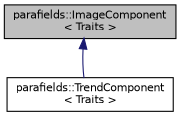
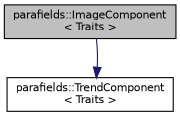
(83, 64) -> (97, 53)
